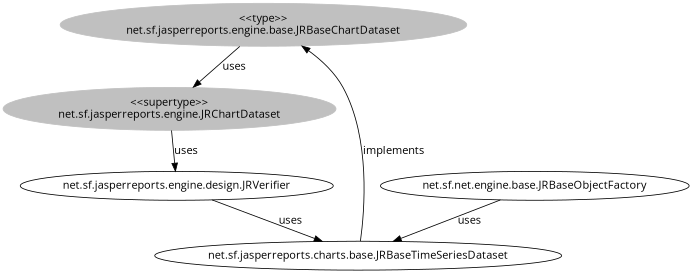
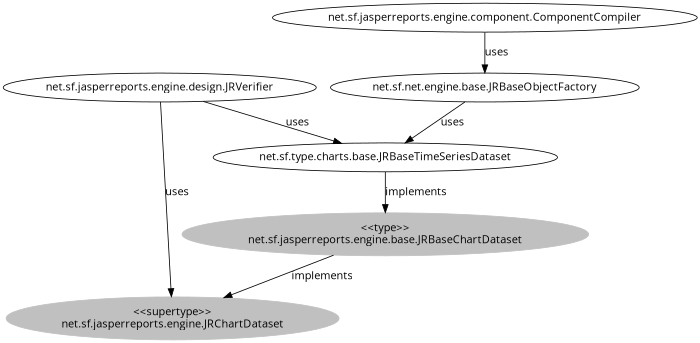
none -> (485, 18)
(235, 67) -> (322, 276)
(173, 147) -> (166, 195)
(358, 256) -> (385, 157)
